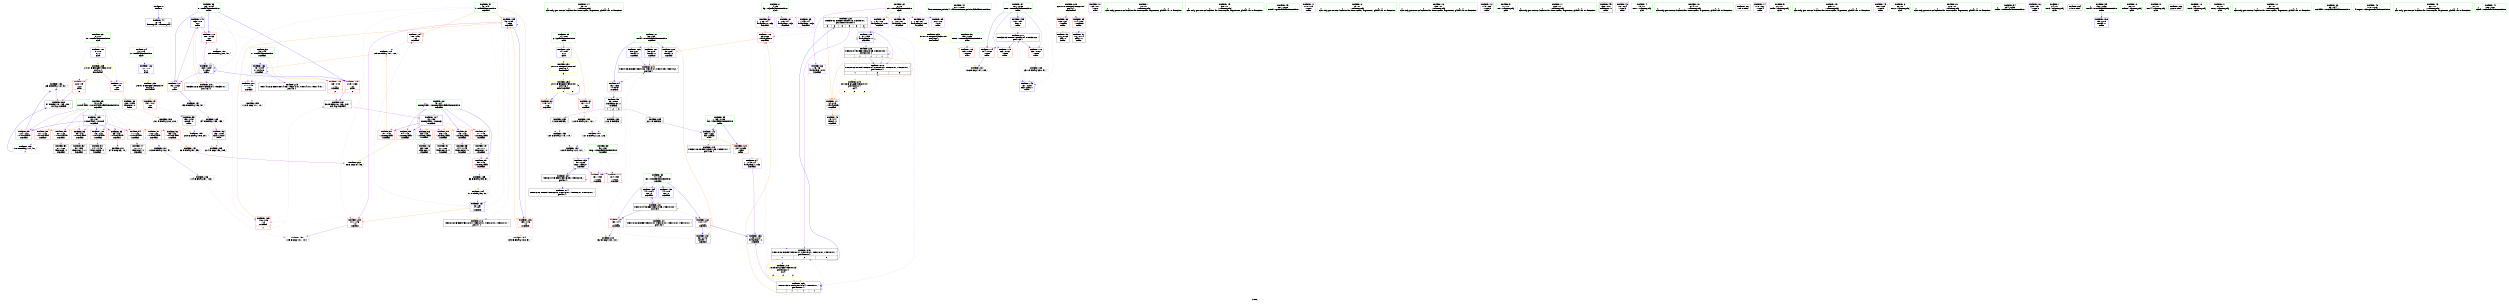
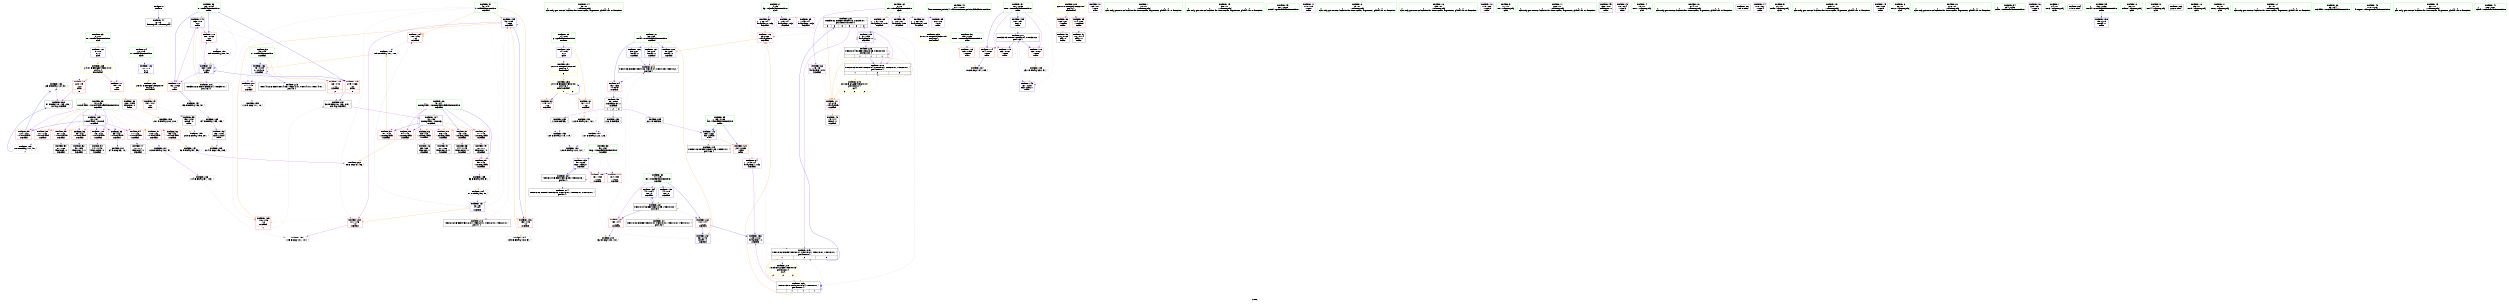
(564, 40) -> (564, 40)
(589, 127) -> (599, 119)
